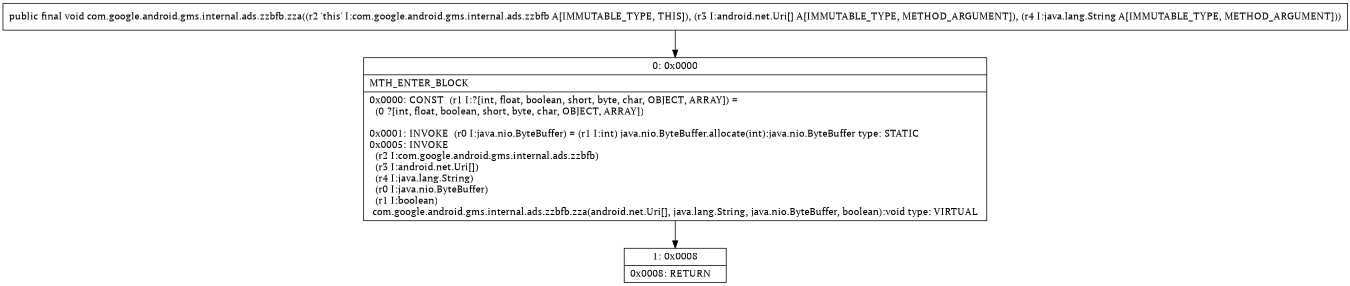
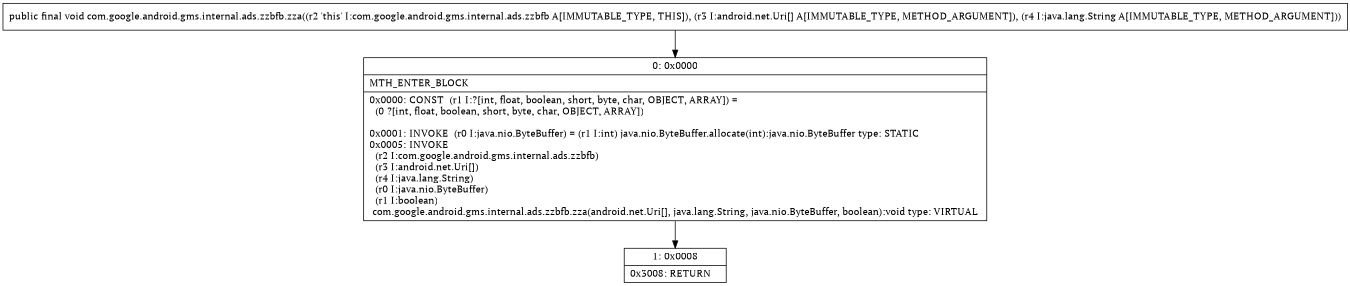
(675, 274) -> (675, 274)
